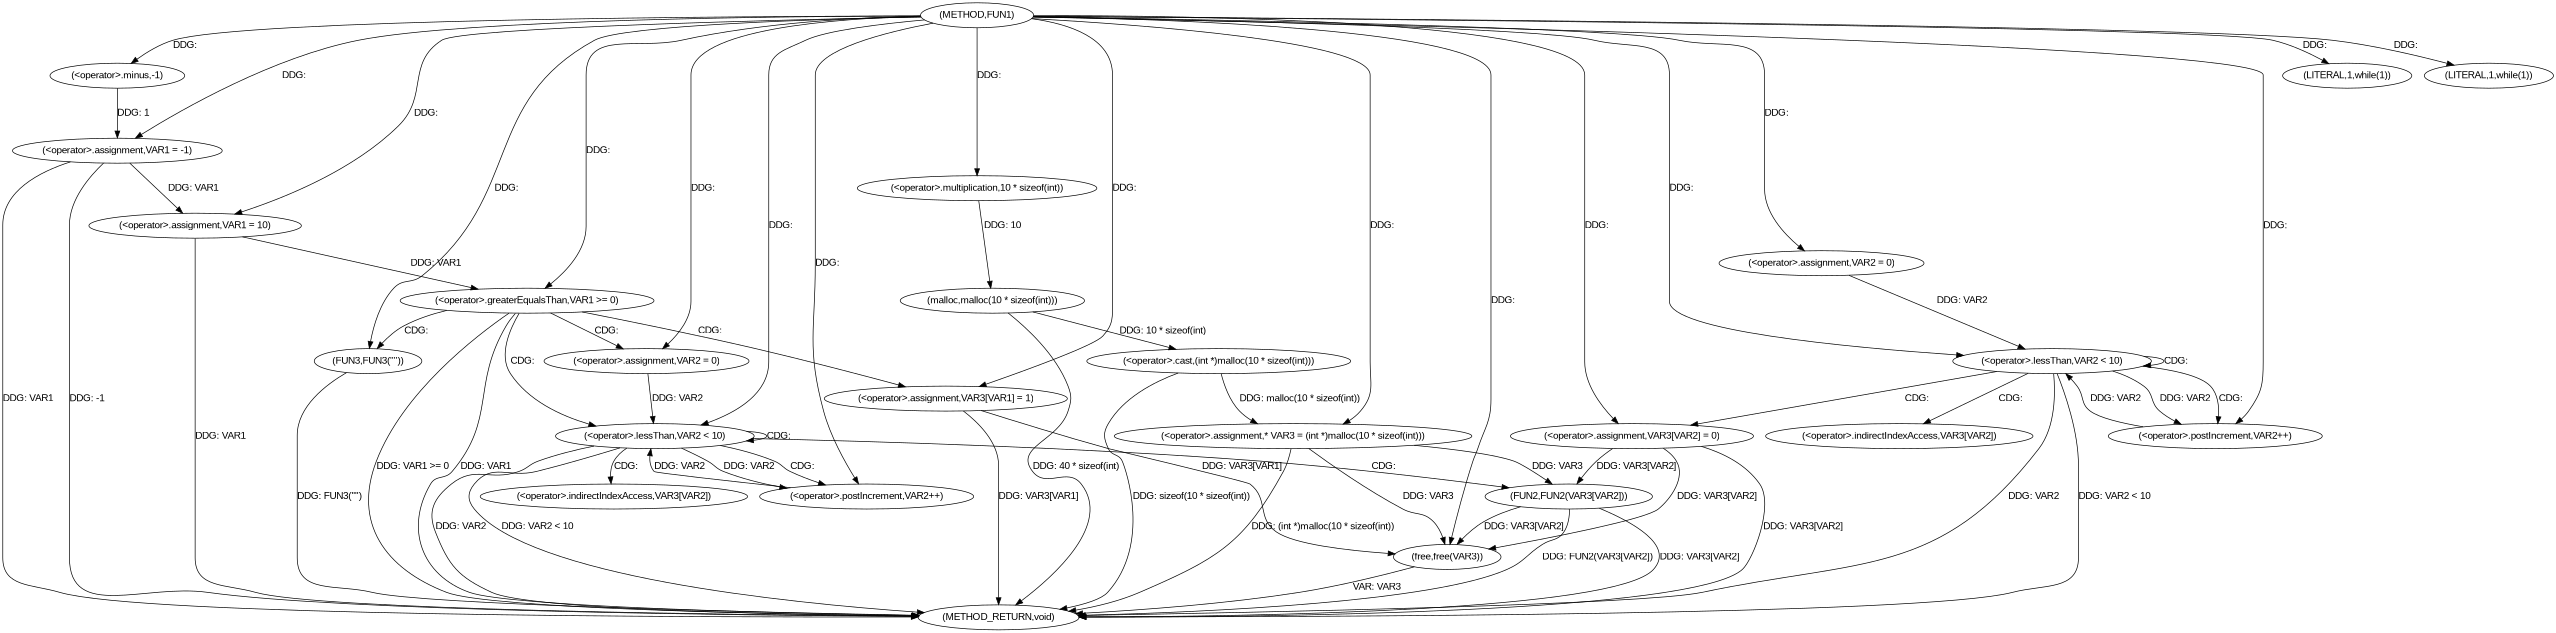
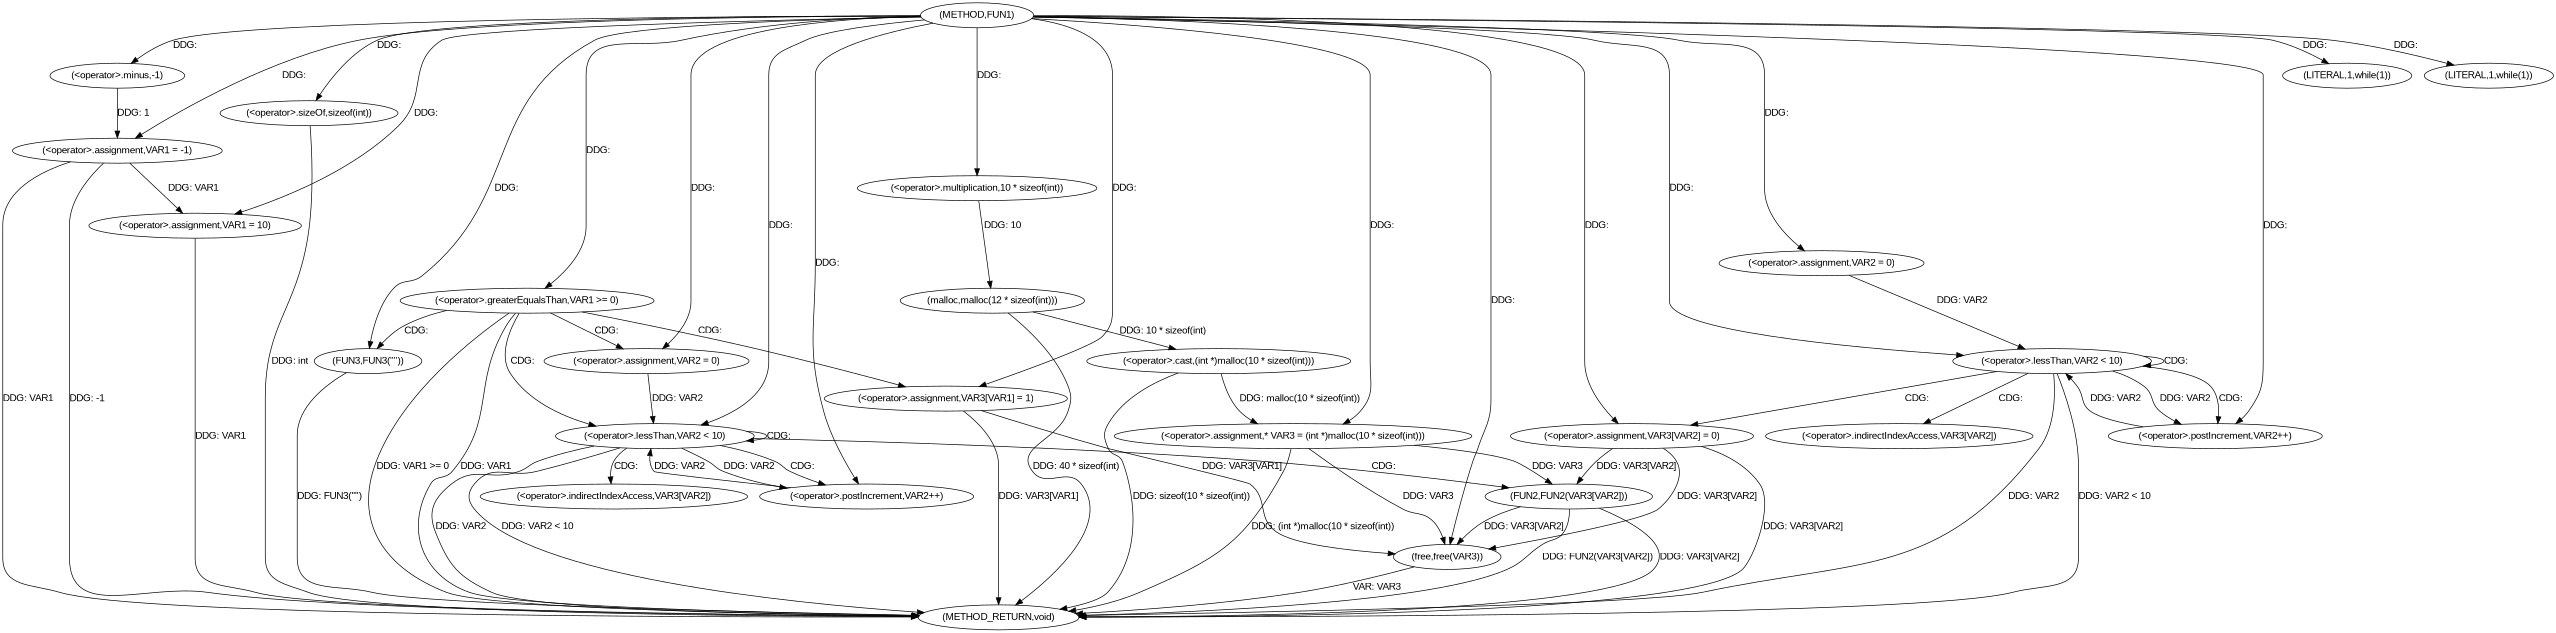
none -> (309, 113)
(357, 262) -> none
(992, 301) -> (992, 301)
